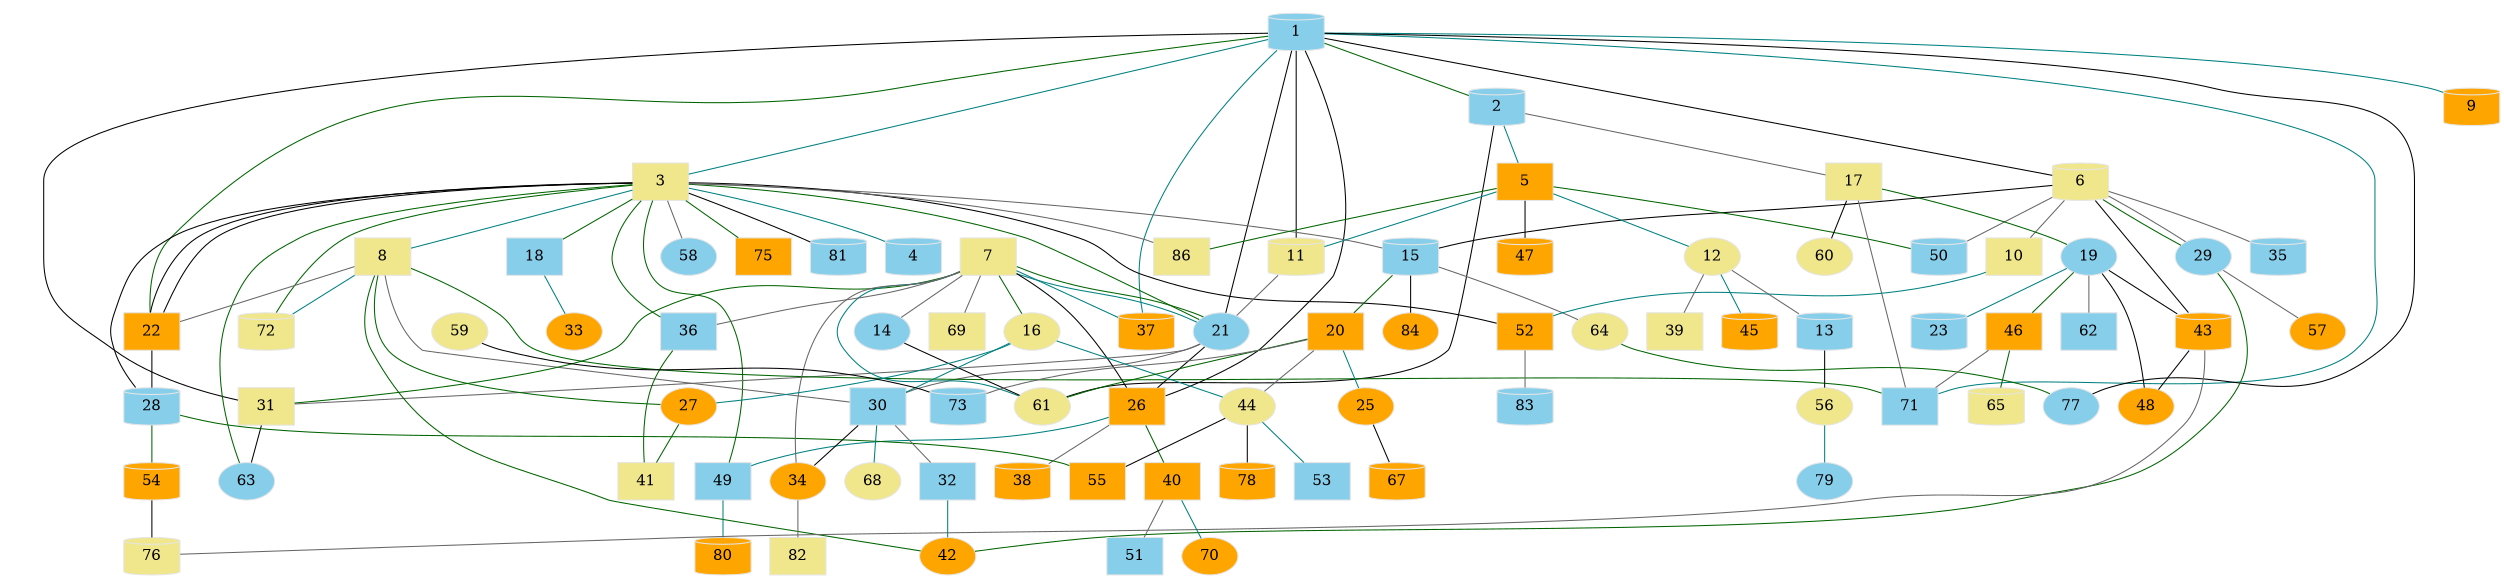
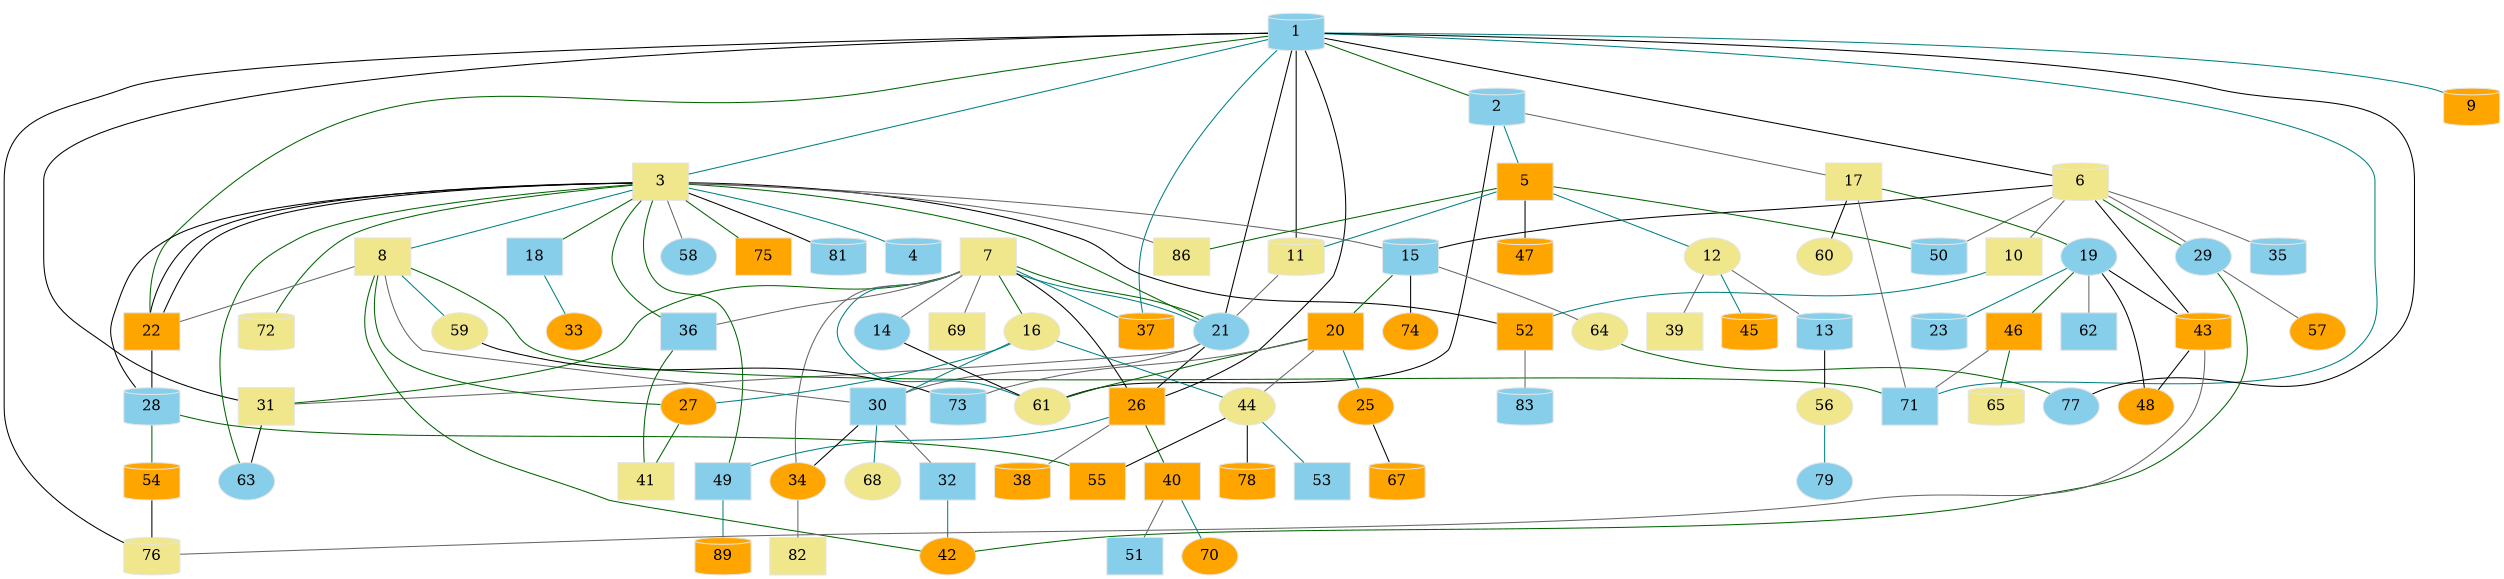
none -> (404, 59)
(324, 295) -> (423, 296)
(1411, 332) -> (1411, 332)
(723, 556) -> (723, 556)
